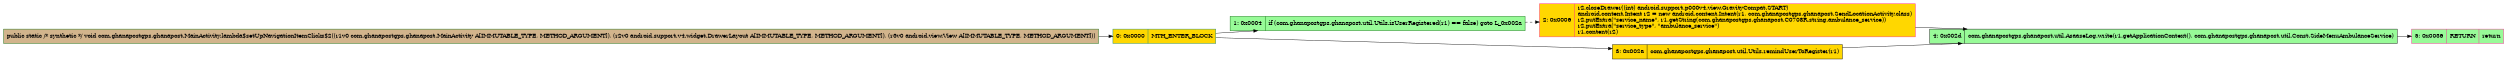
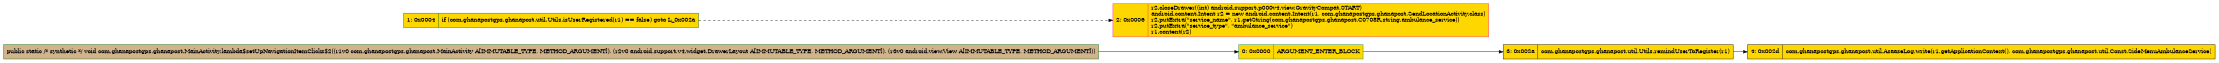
(1378, 24) -> (551, 20)
(1939, 28) -> none
(1235, 32) -> none
(1182, 36) -> (1318, 52)
(2163, 36) -> (1981, 52)
(2458, 36) -> none
